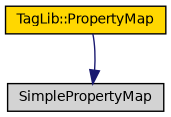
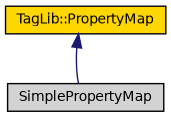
(95, 52) -> (77, 66)
